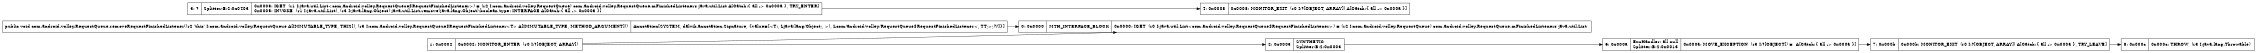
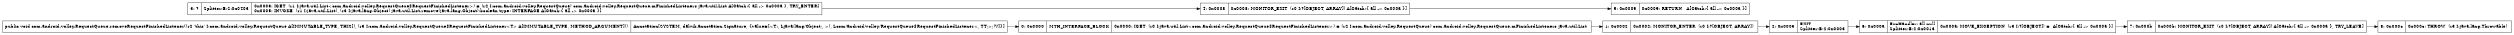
none -> (1680, 9)
(848, 39) -> (1595, 27)
(1310, 42) -> (1806, 24)
